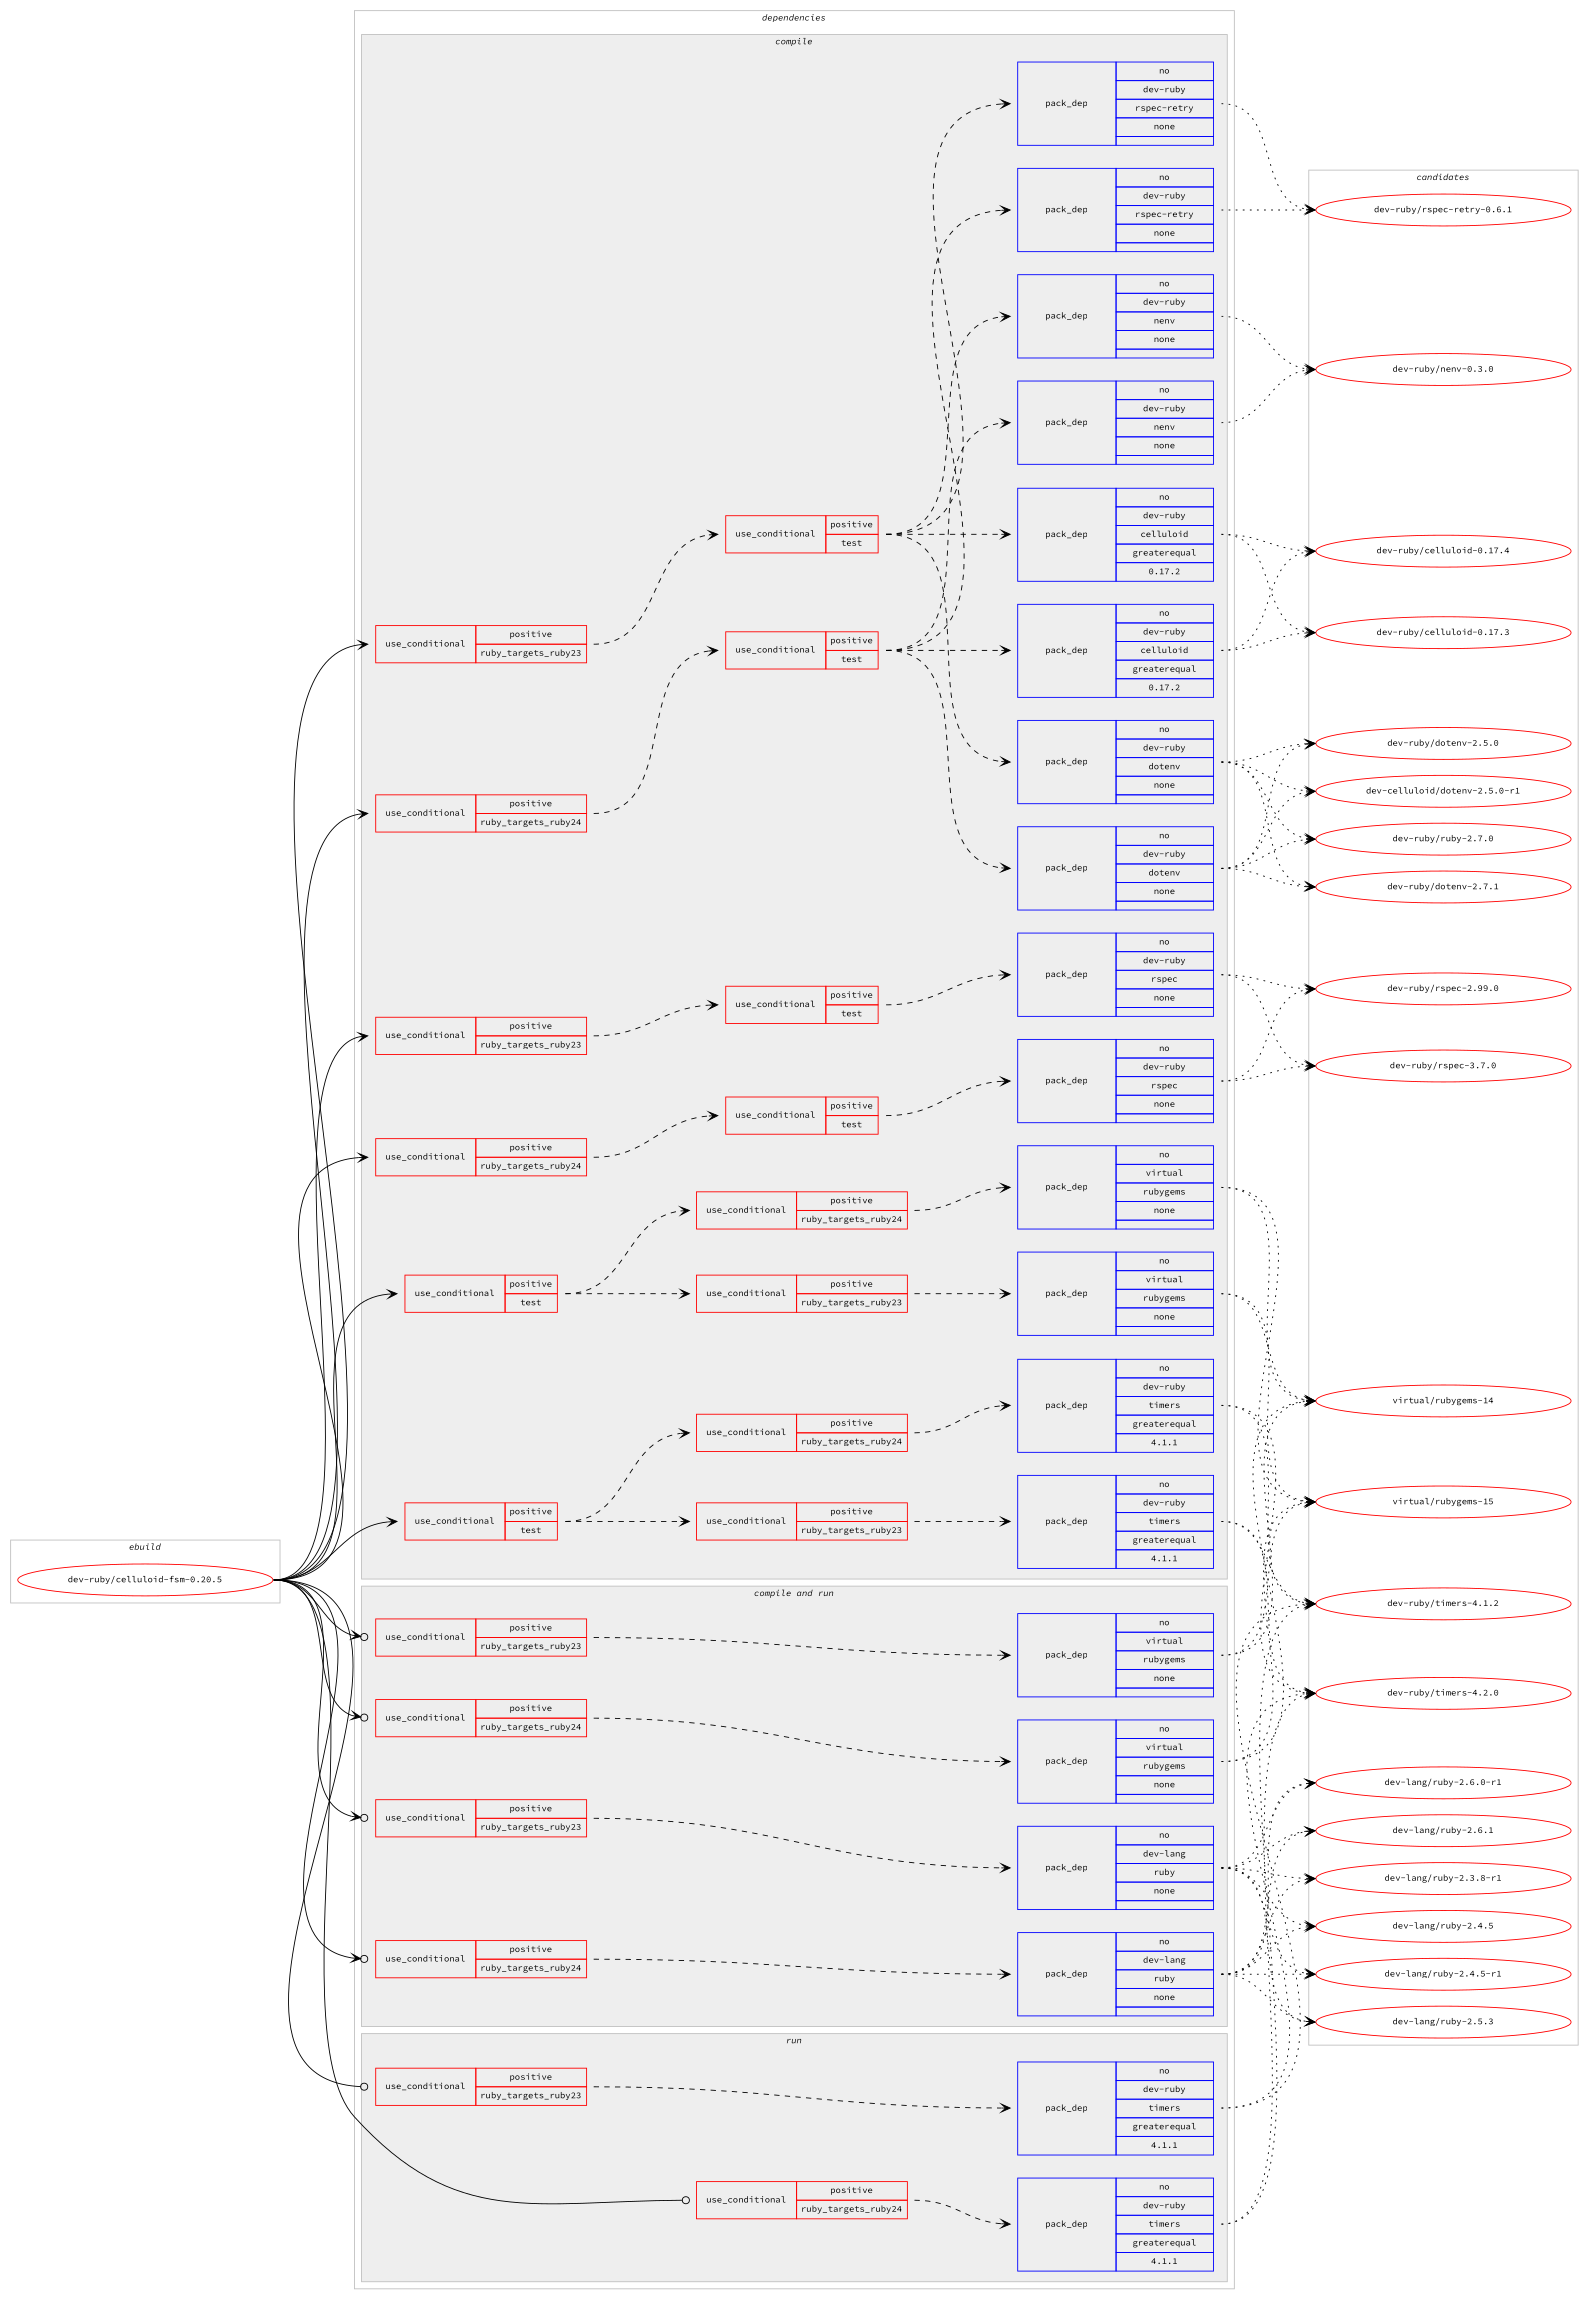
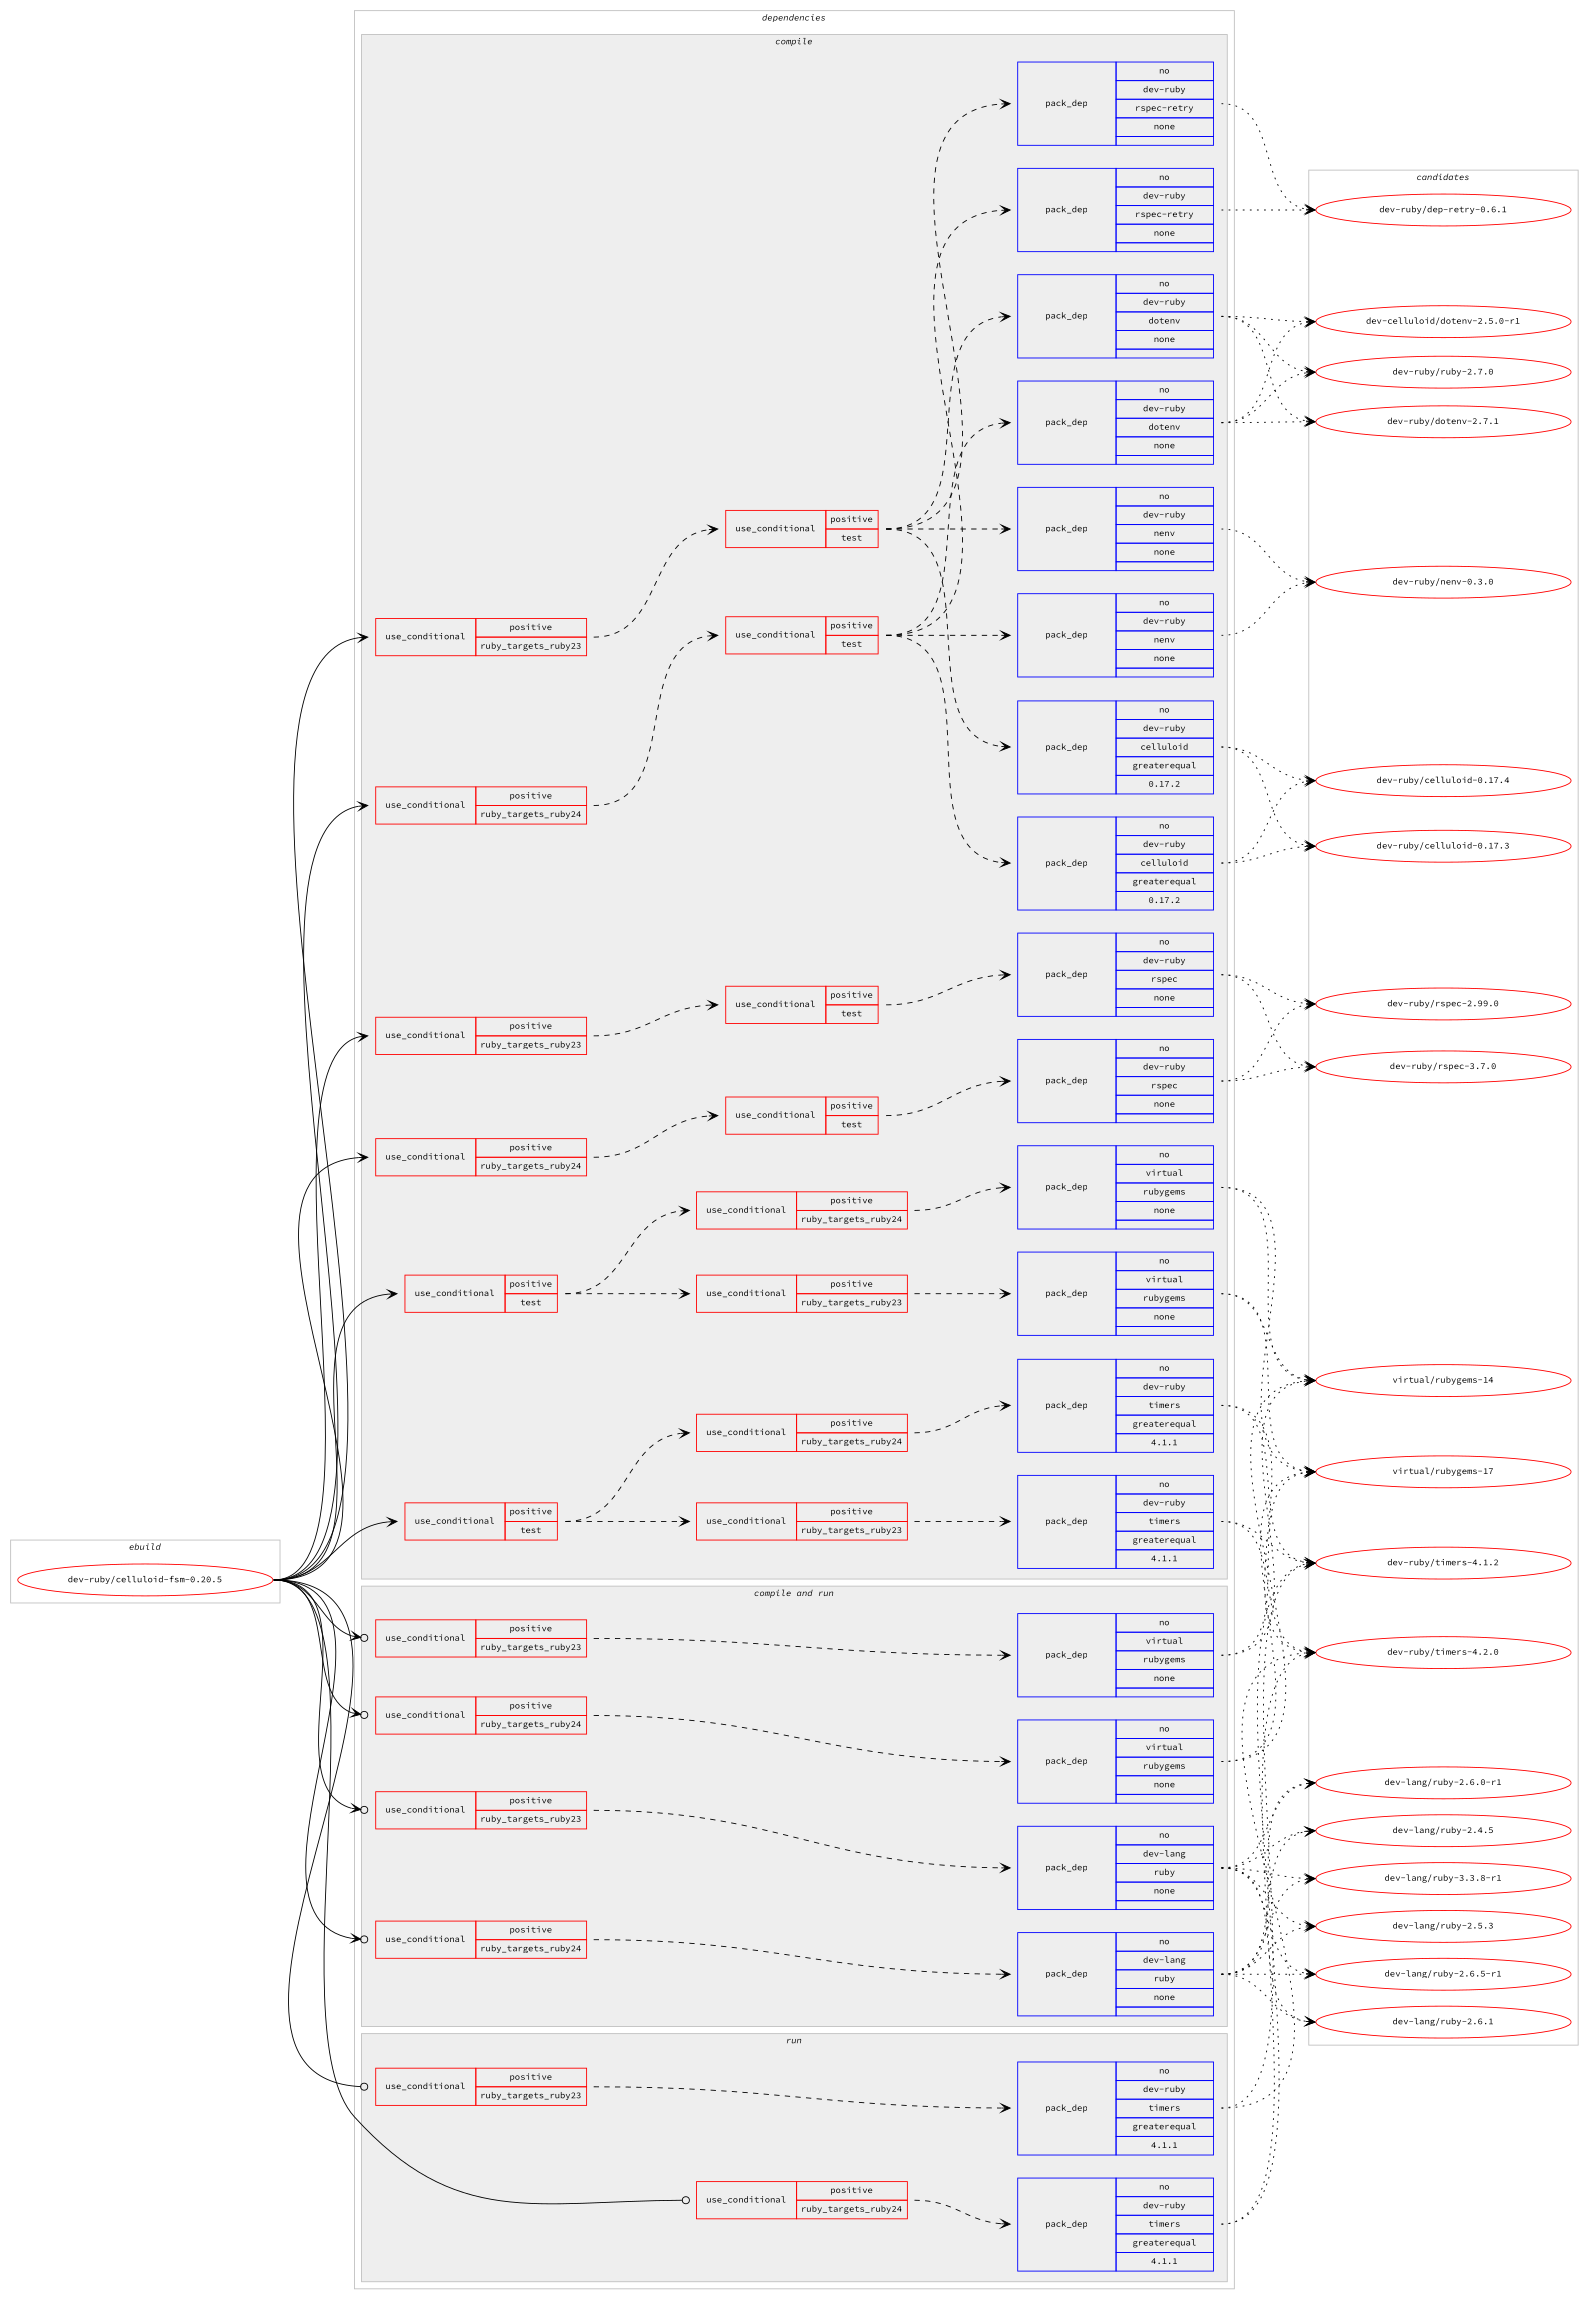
(1443, 210) -> (1443, 210)
(1443, 743) -> none
(1443, 1502) -> (1443, 1472)
(1443, 1879) -> (1443, 1879)
(1443, 1974) -> (1443, 1974)
